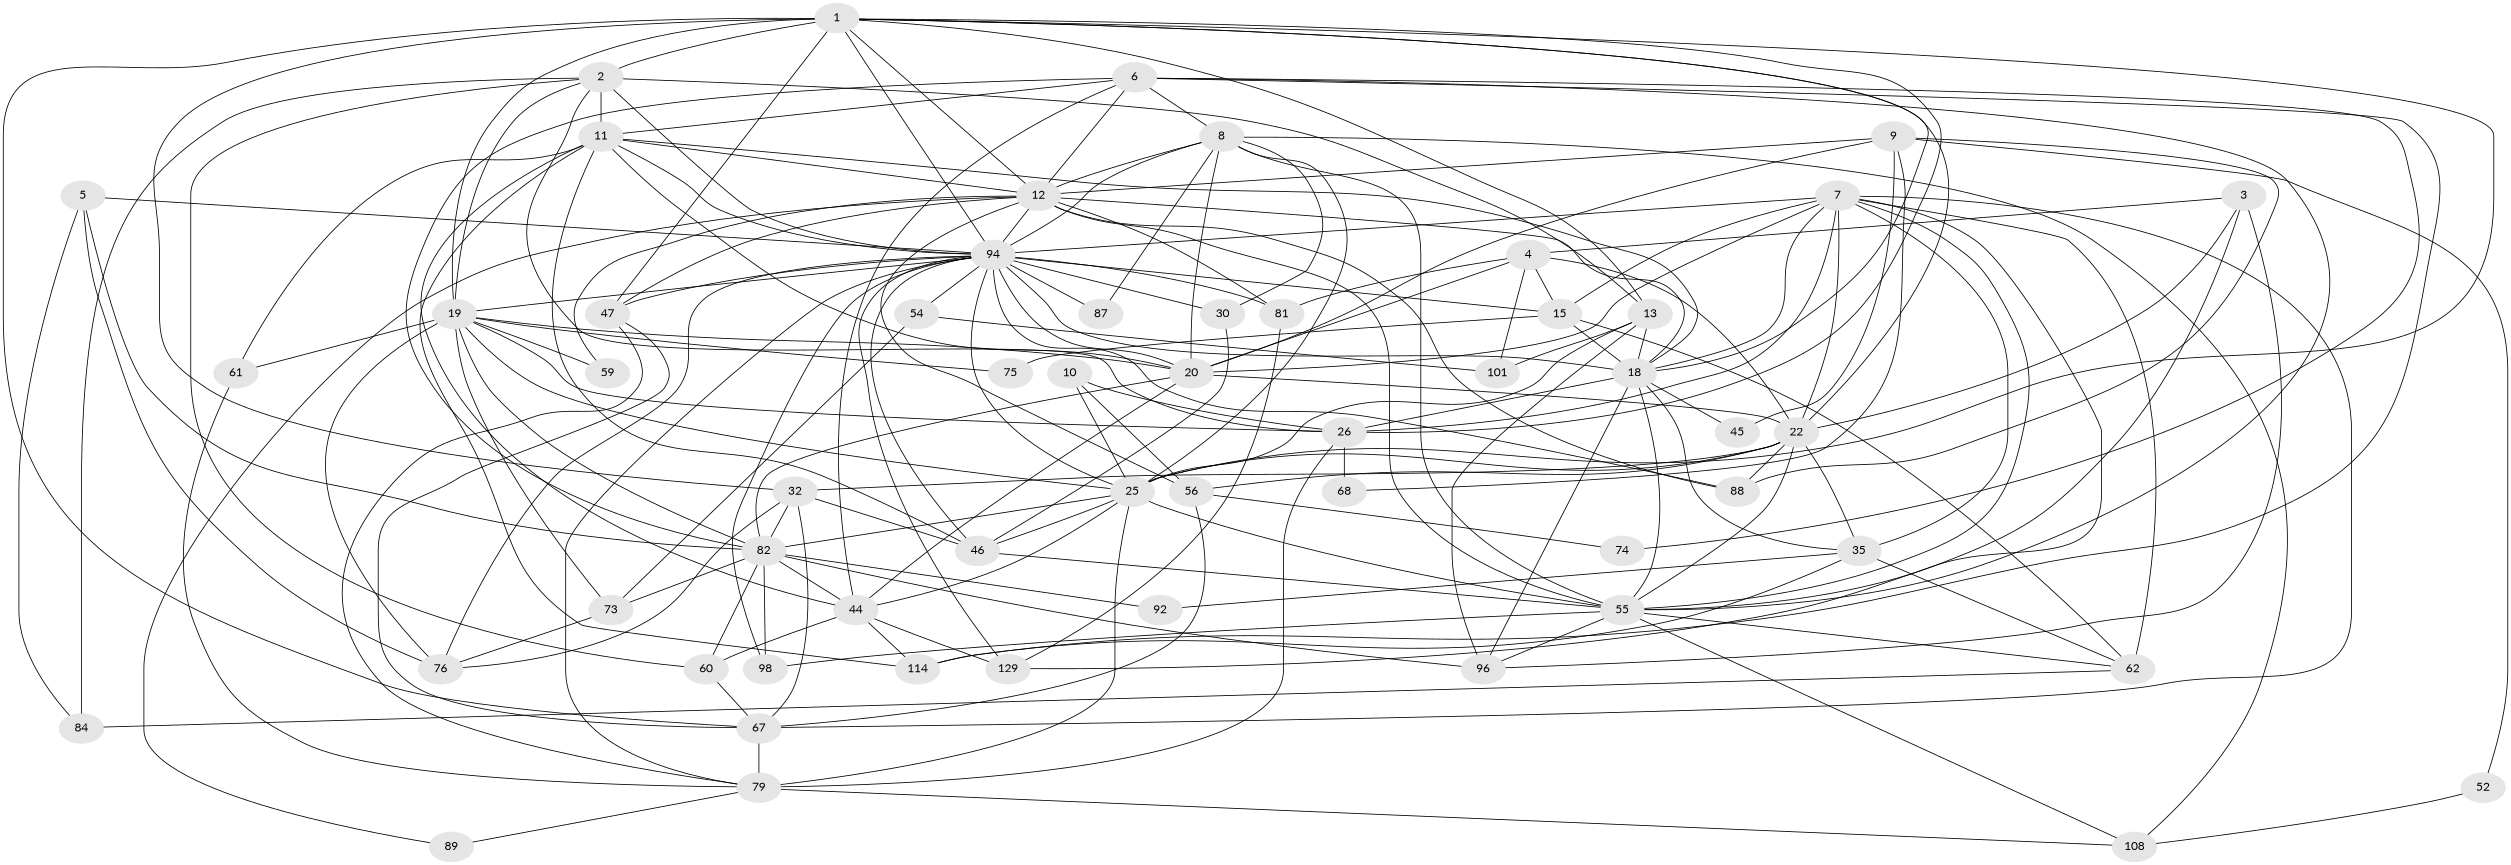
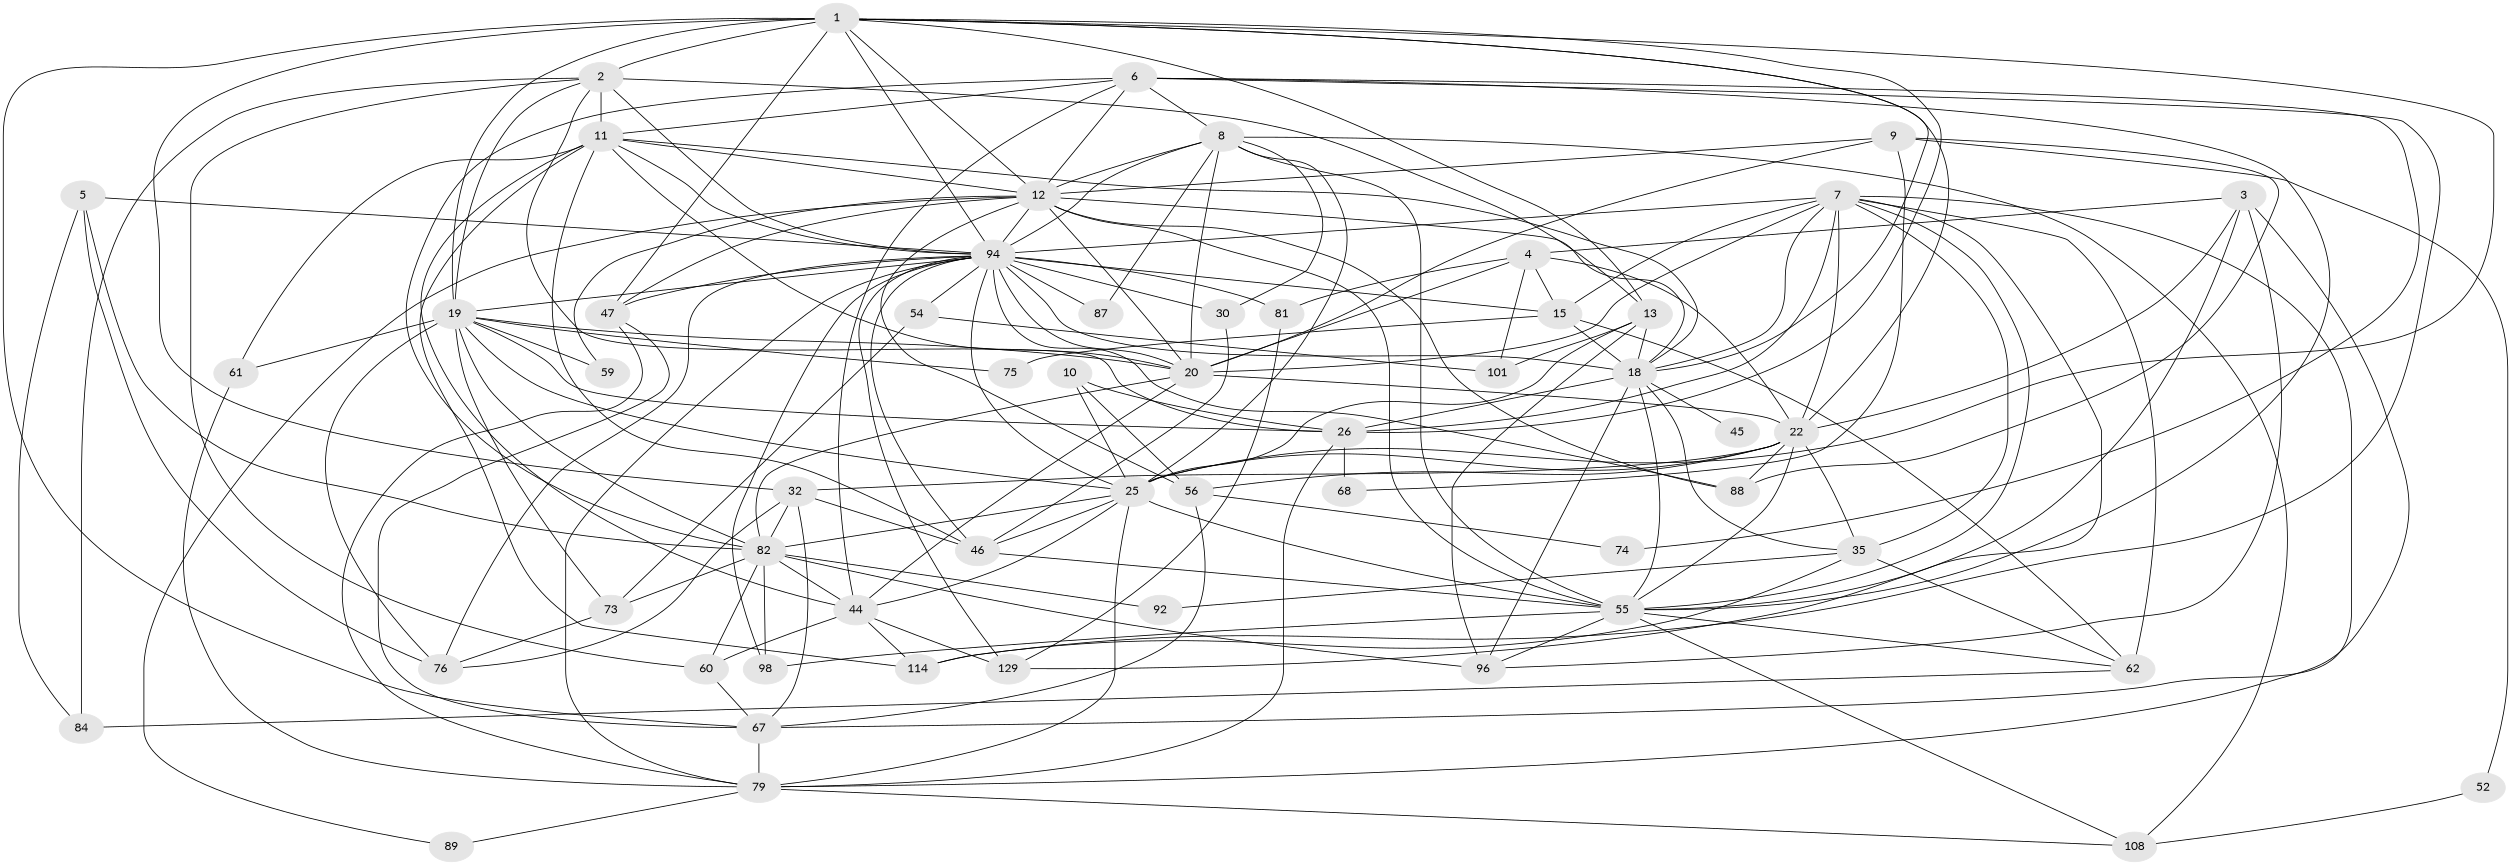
(1172, 247) -> (1113, 280)
(1870, 317) -> none
none -> (1819, 746)
